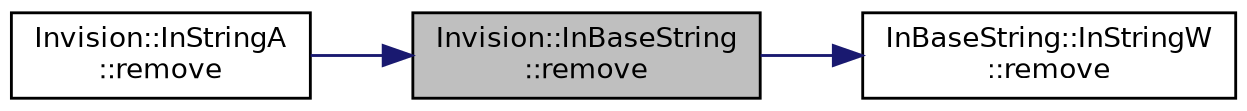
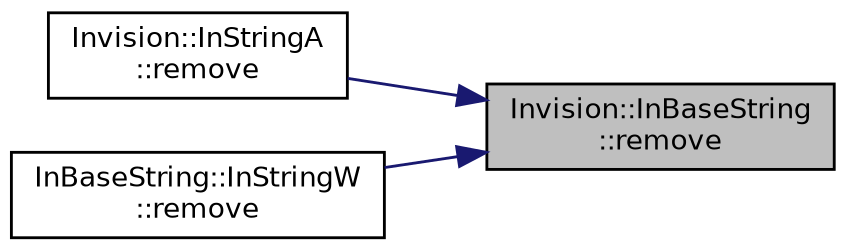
(797, 56) -> (421, 162)
